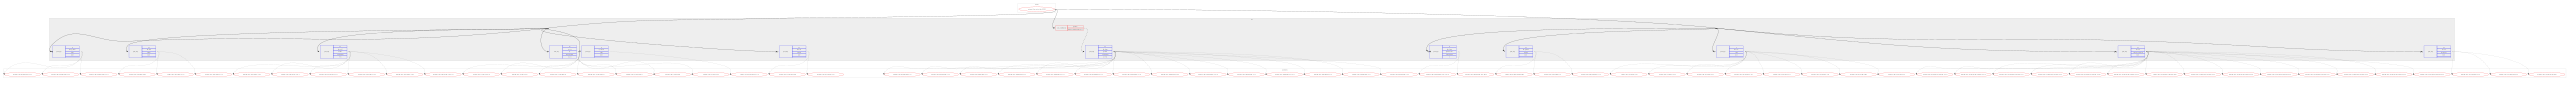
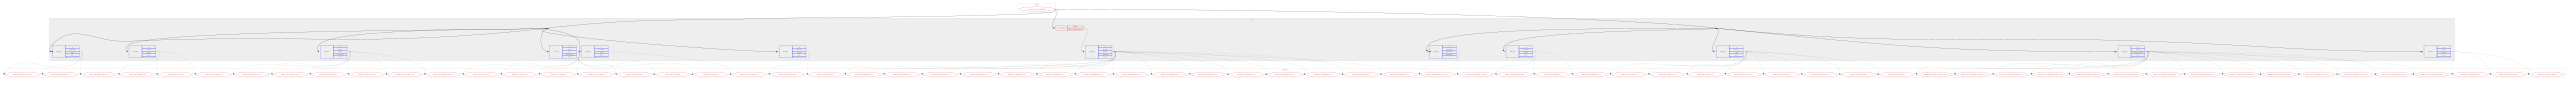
none -> (864, 75)
